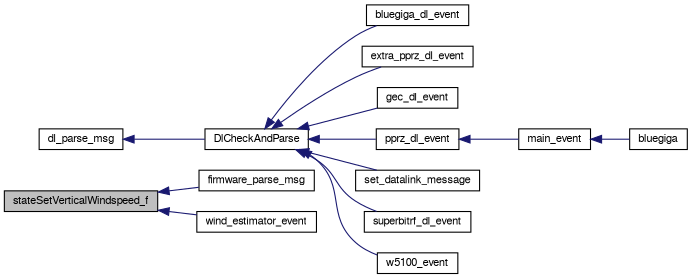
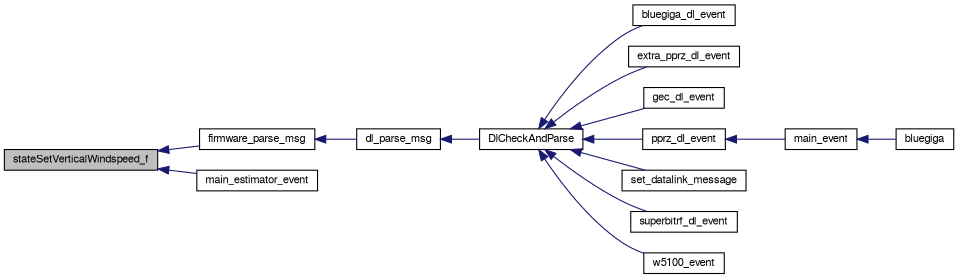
none -> (341, 139)
(257, 222) -> (257, 181)
